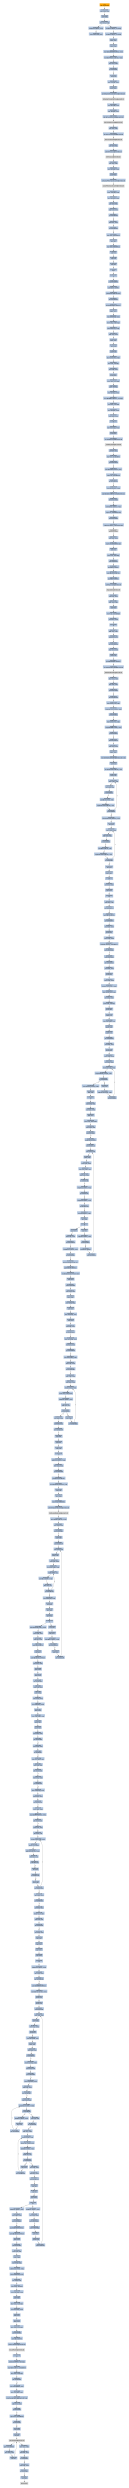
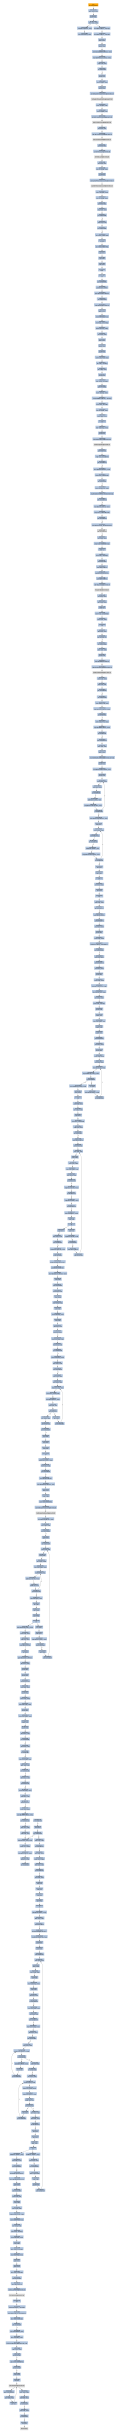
(35, 1869) -> none
